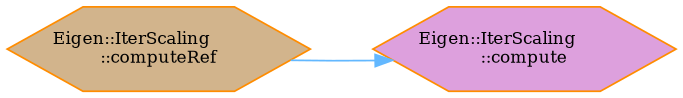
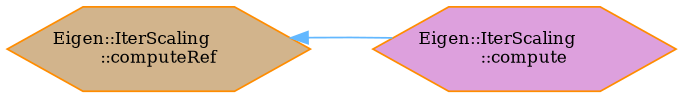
(333, 61) -> (350, 37)
